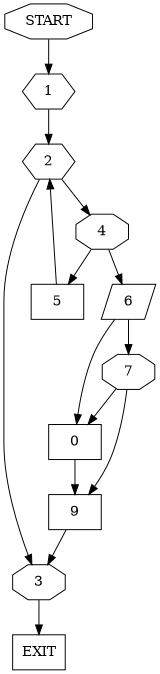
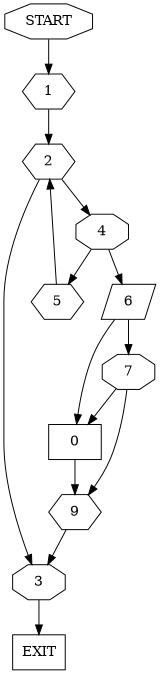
(57, 302) -> (57, 302)
(75, 512) -> (75, 512)
